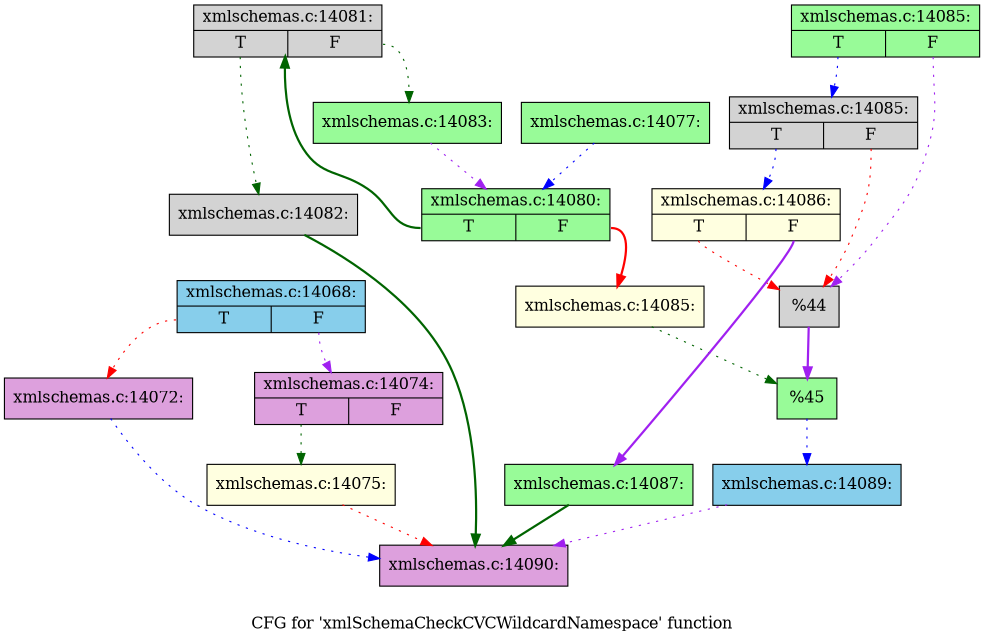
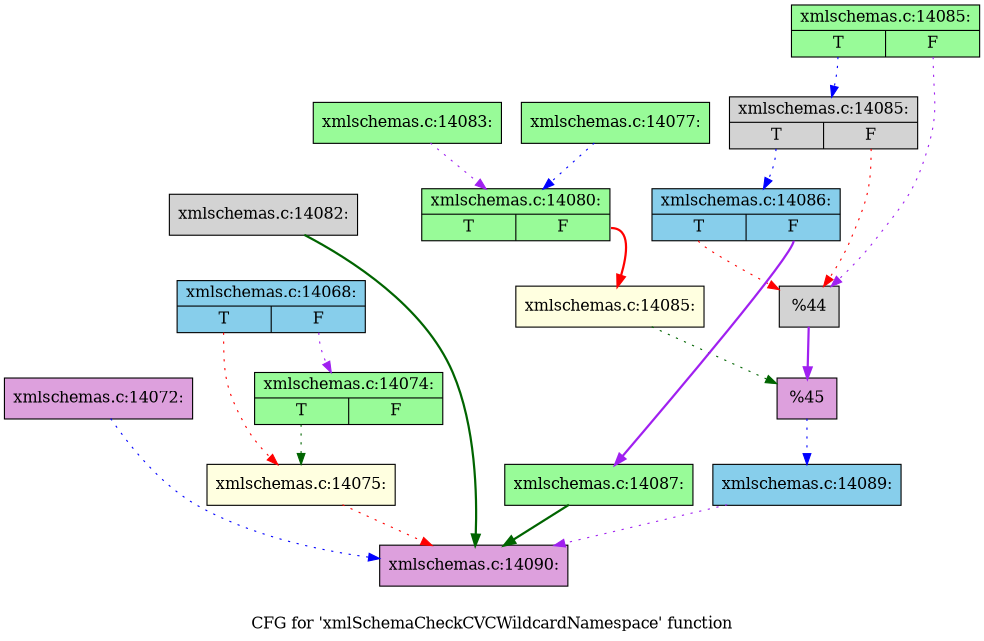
(288, 31) -> none
(746, 215) -> (746, 215)
(139, 336) -> (233, 400)
(349, 398) -> (349, 398)
(807, 398) -> (807, 398)
